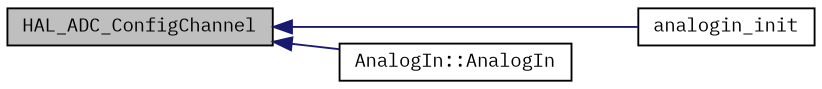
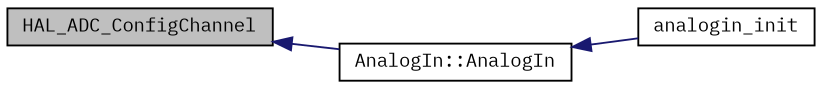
(465, 27) -> (615, 41)
